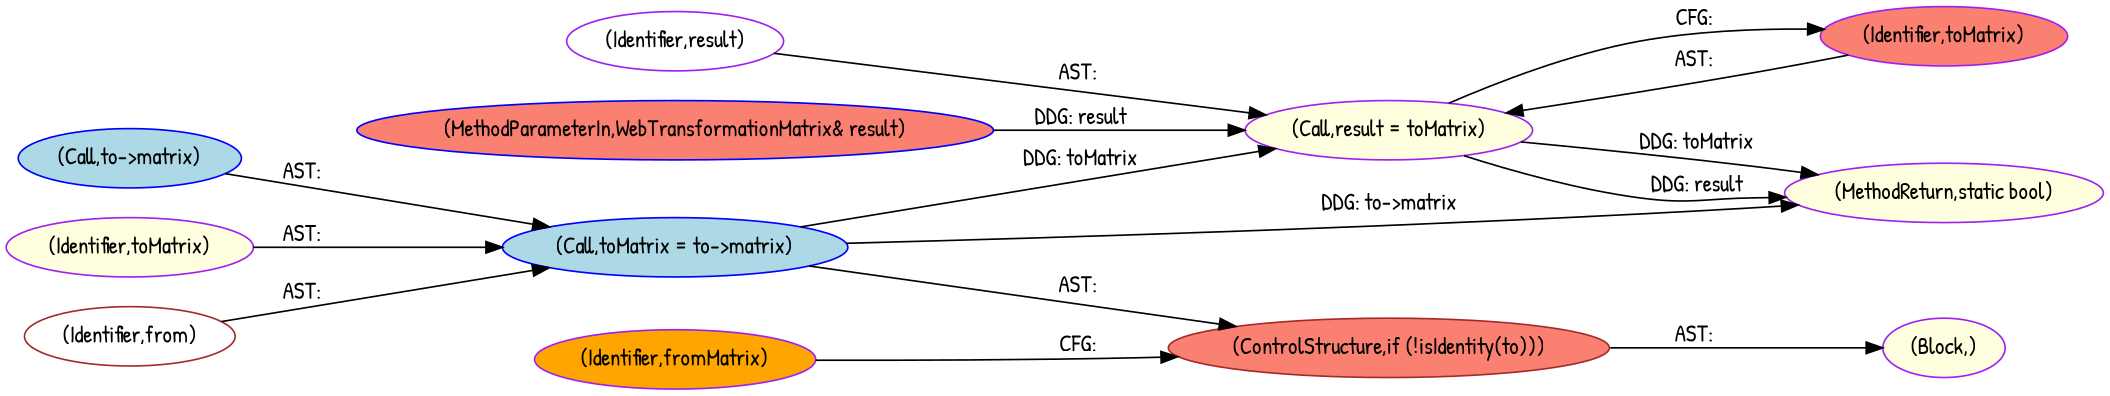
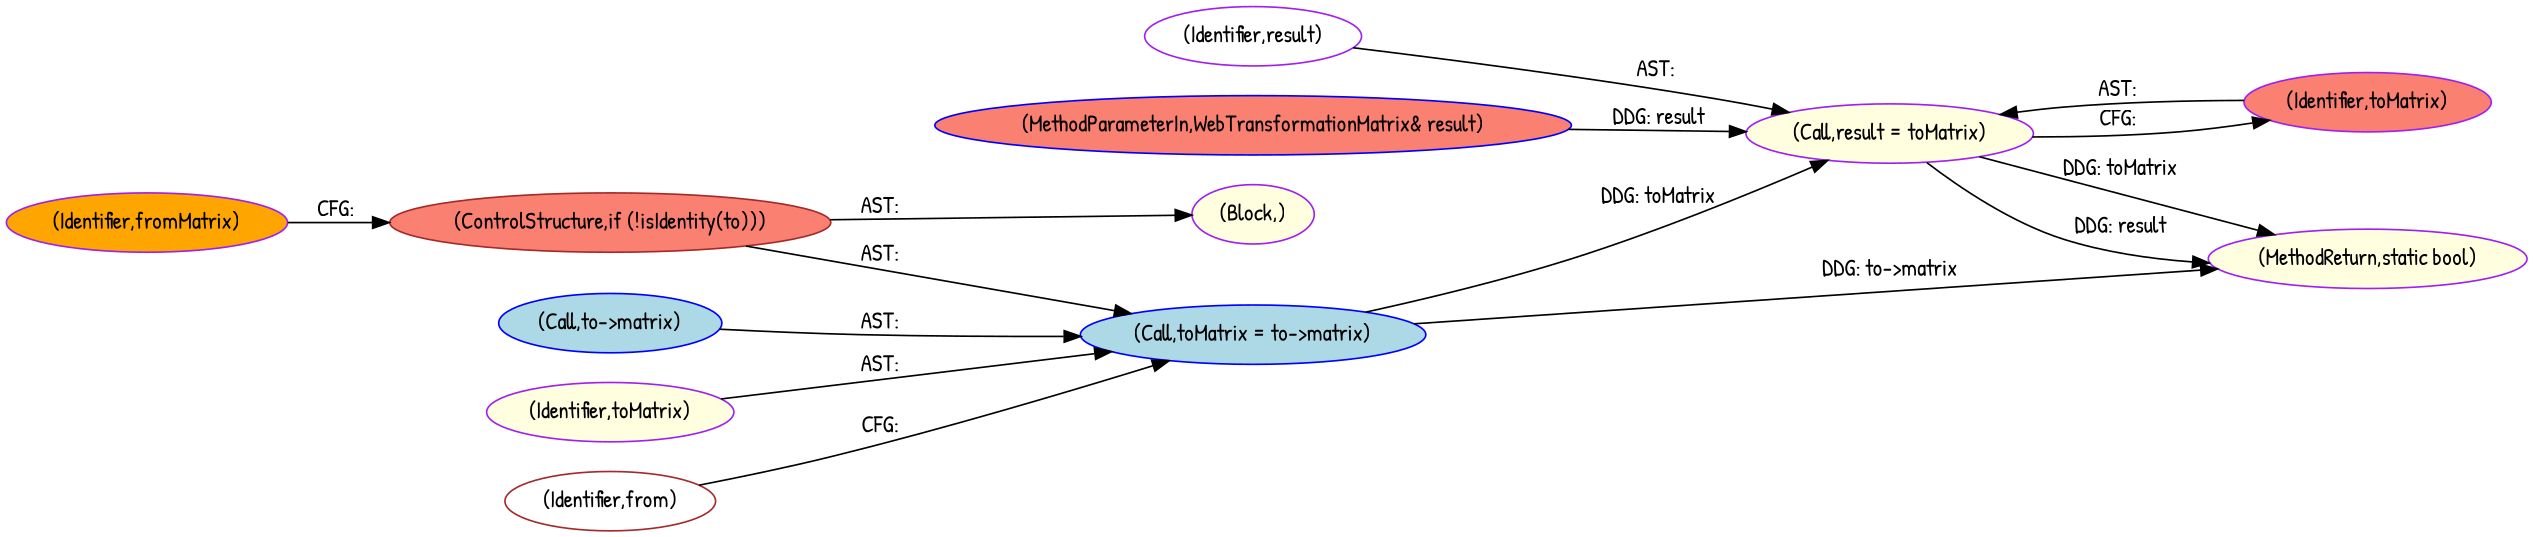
(305, 293) -> (883, 426)
(1014, 295) -> (930, 278)
